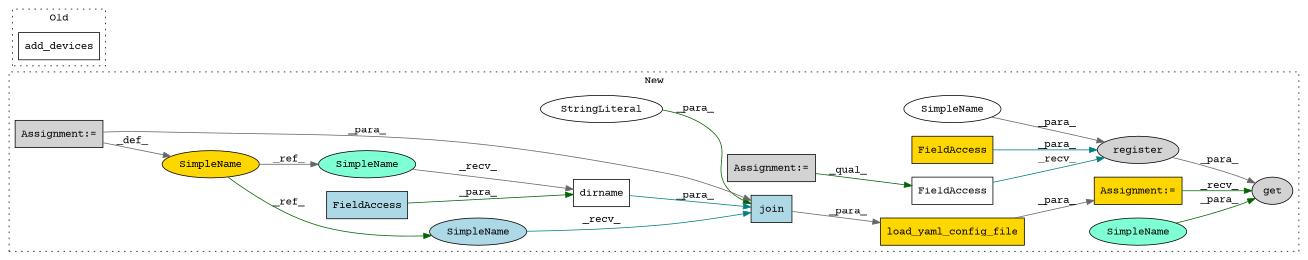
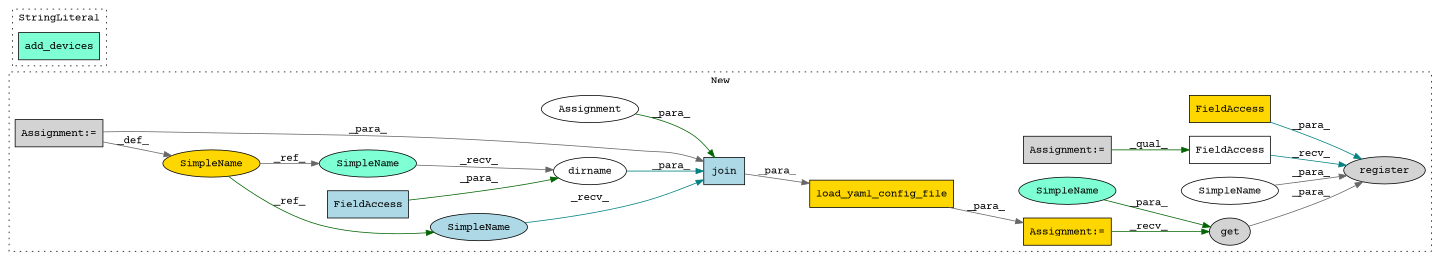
(59, 18) -> (59, 18)
(59, 46) -> (59, 46)
(602, 109) -> (590, 109)
(1211, 168) -> (1303, 208)
(602, 193) -> (590, 171)
